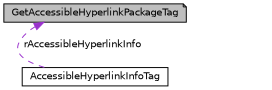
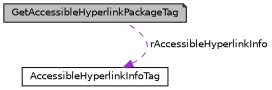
(18, 51) -> (146, 41)
